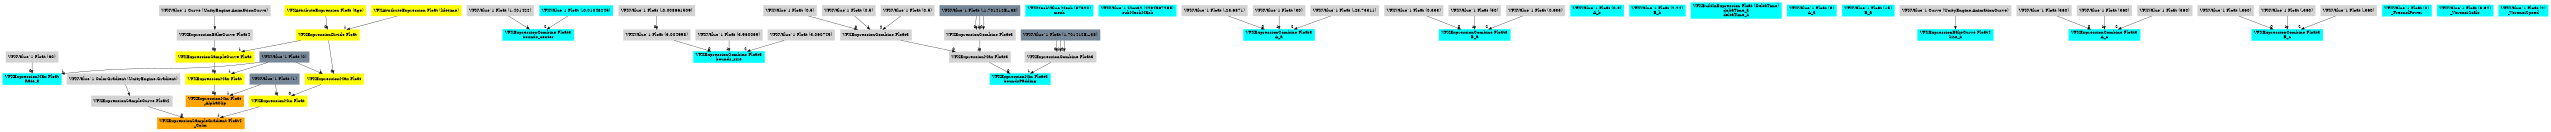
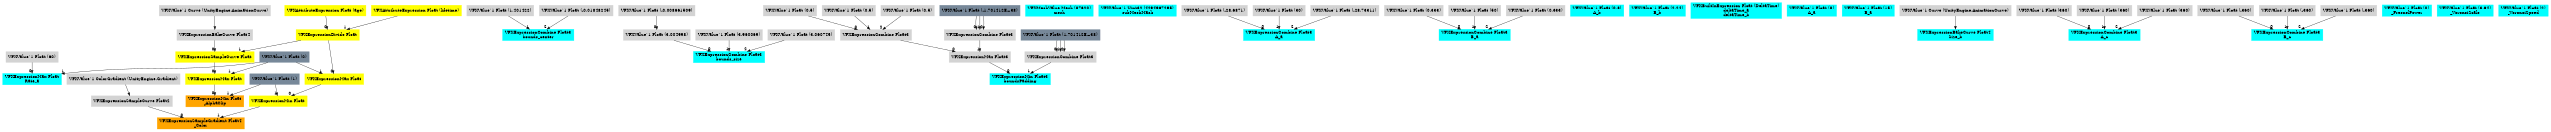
(576, 11) -> (576, 11)
